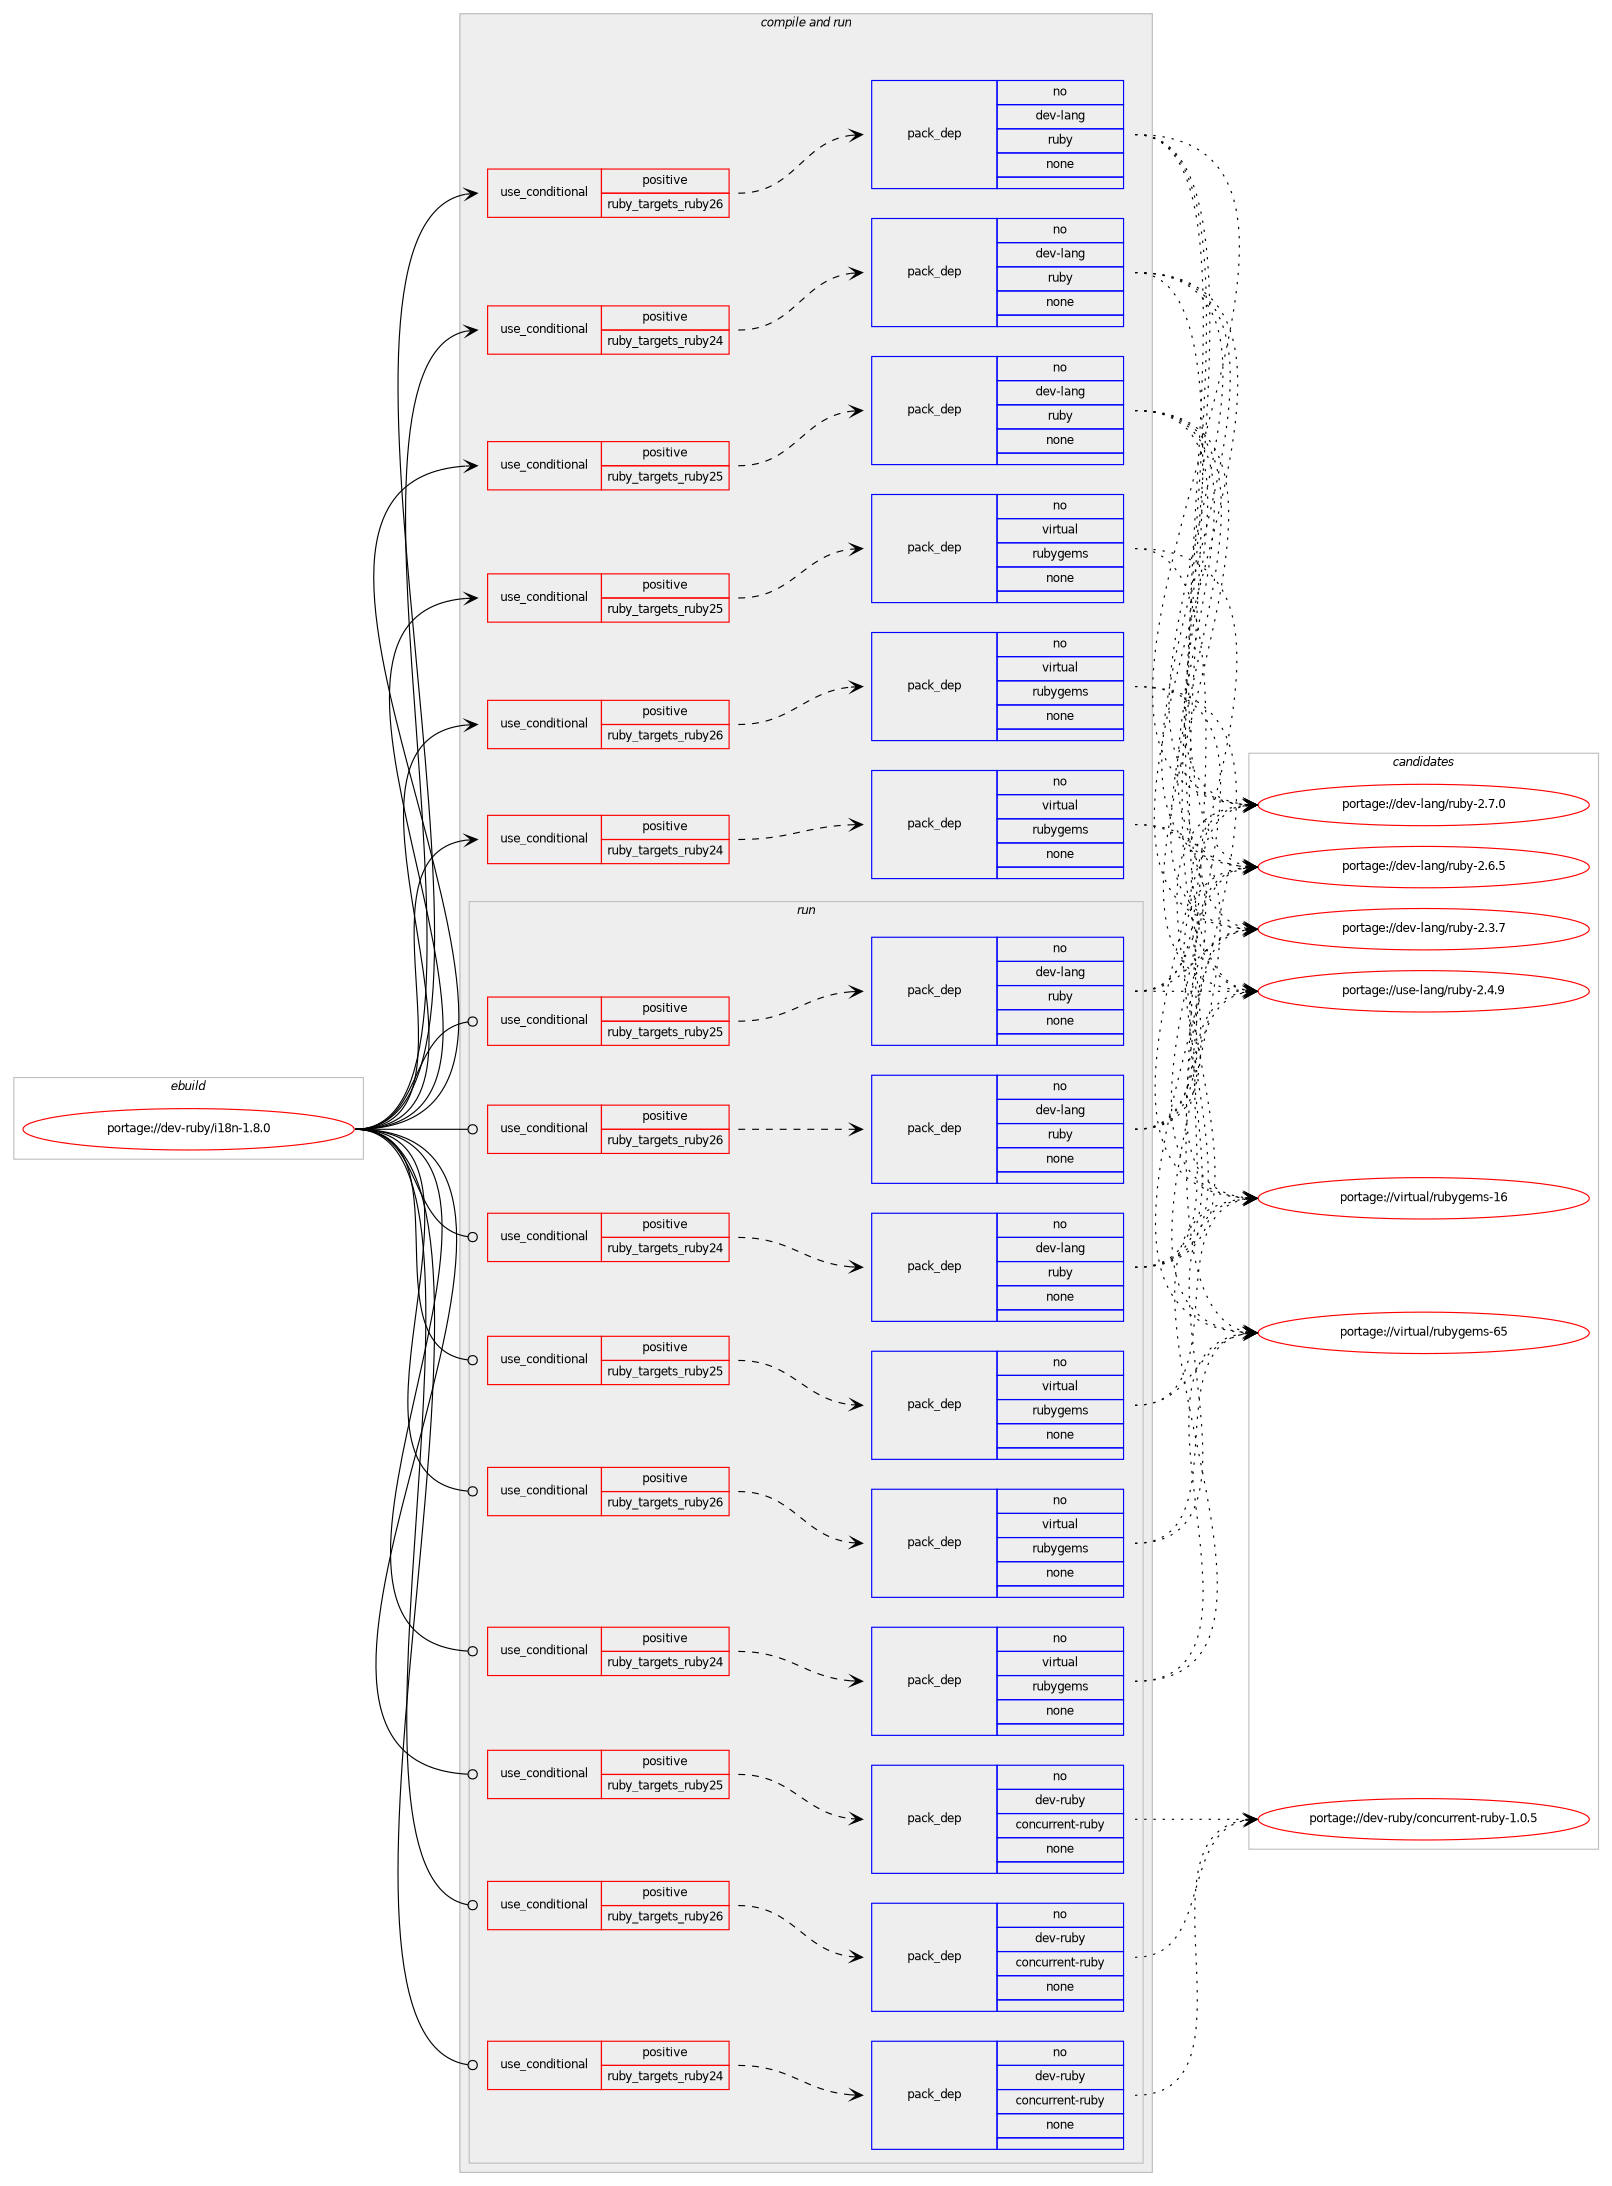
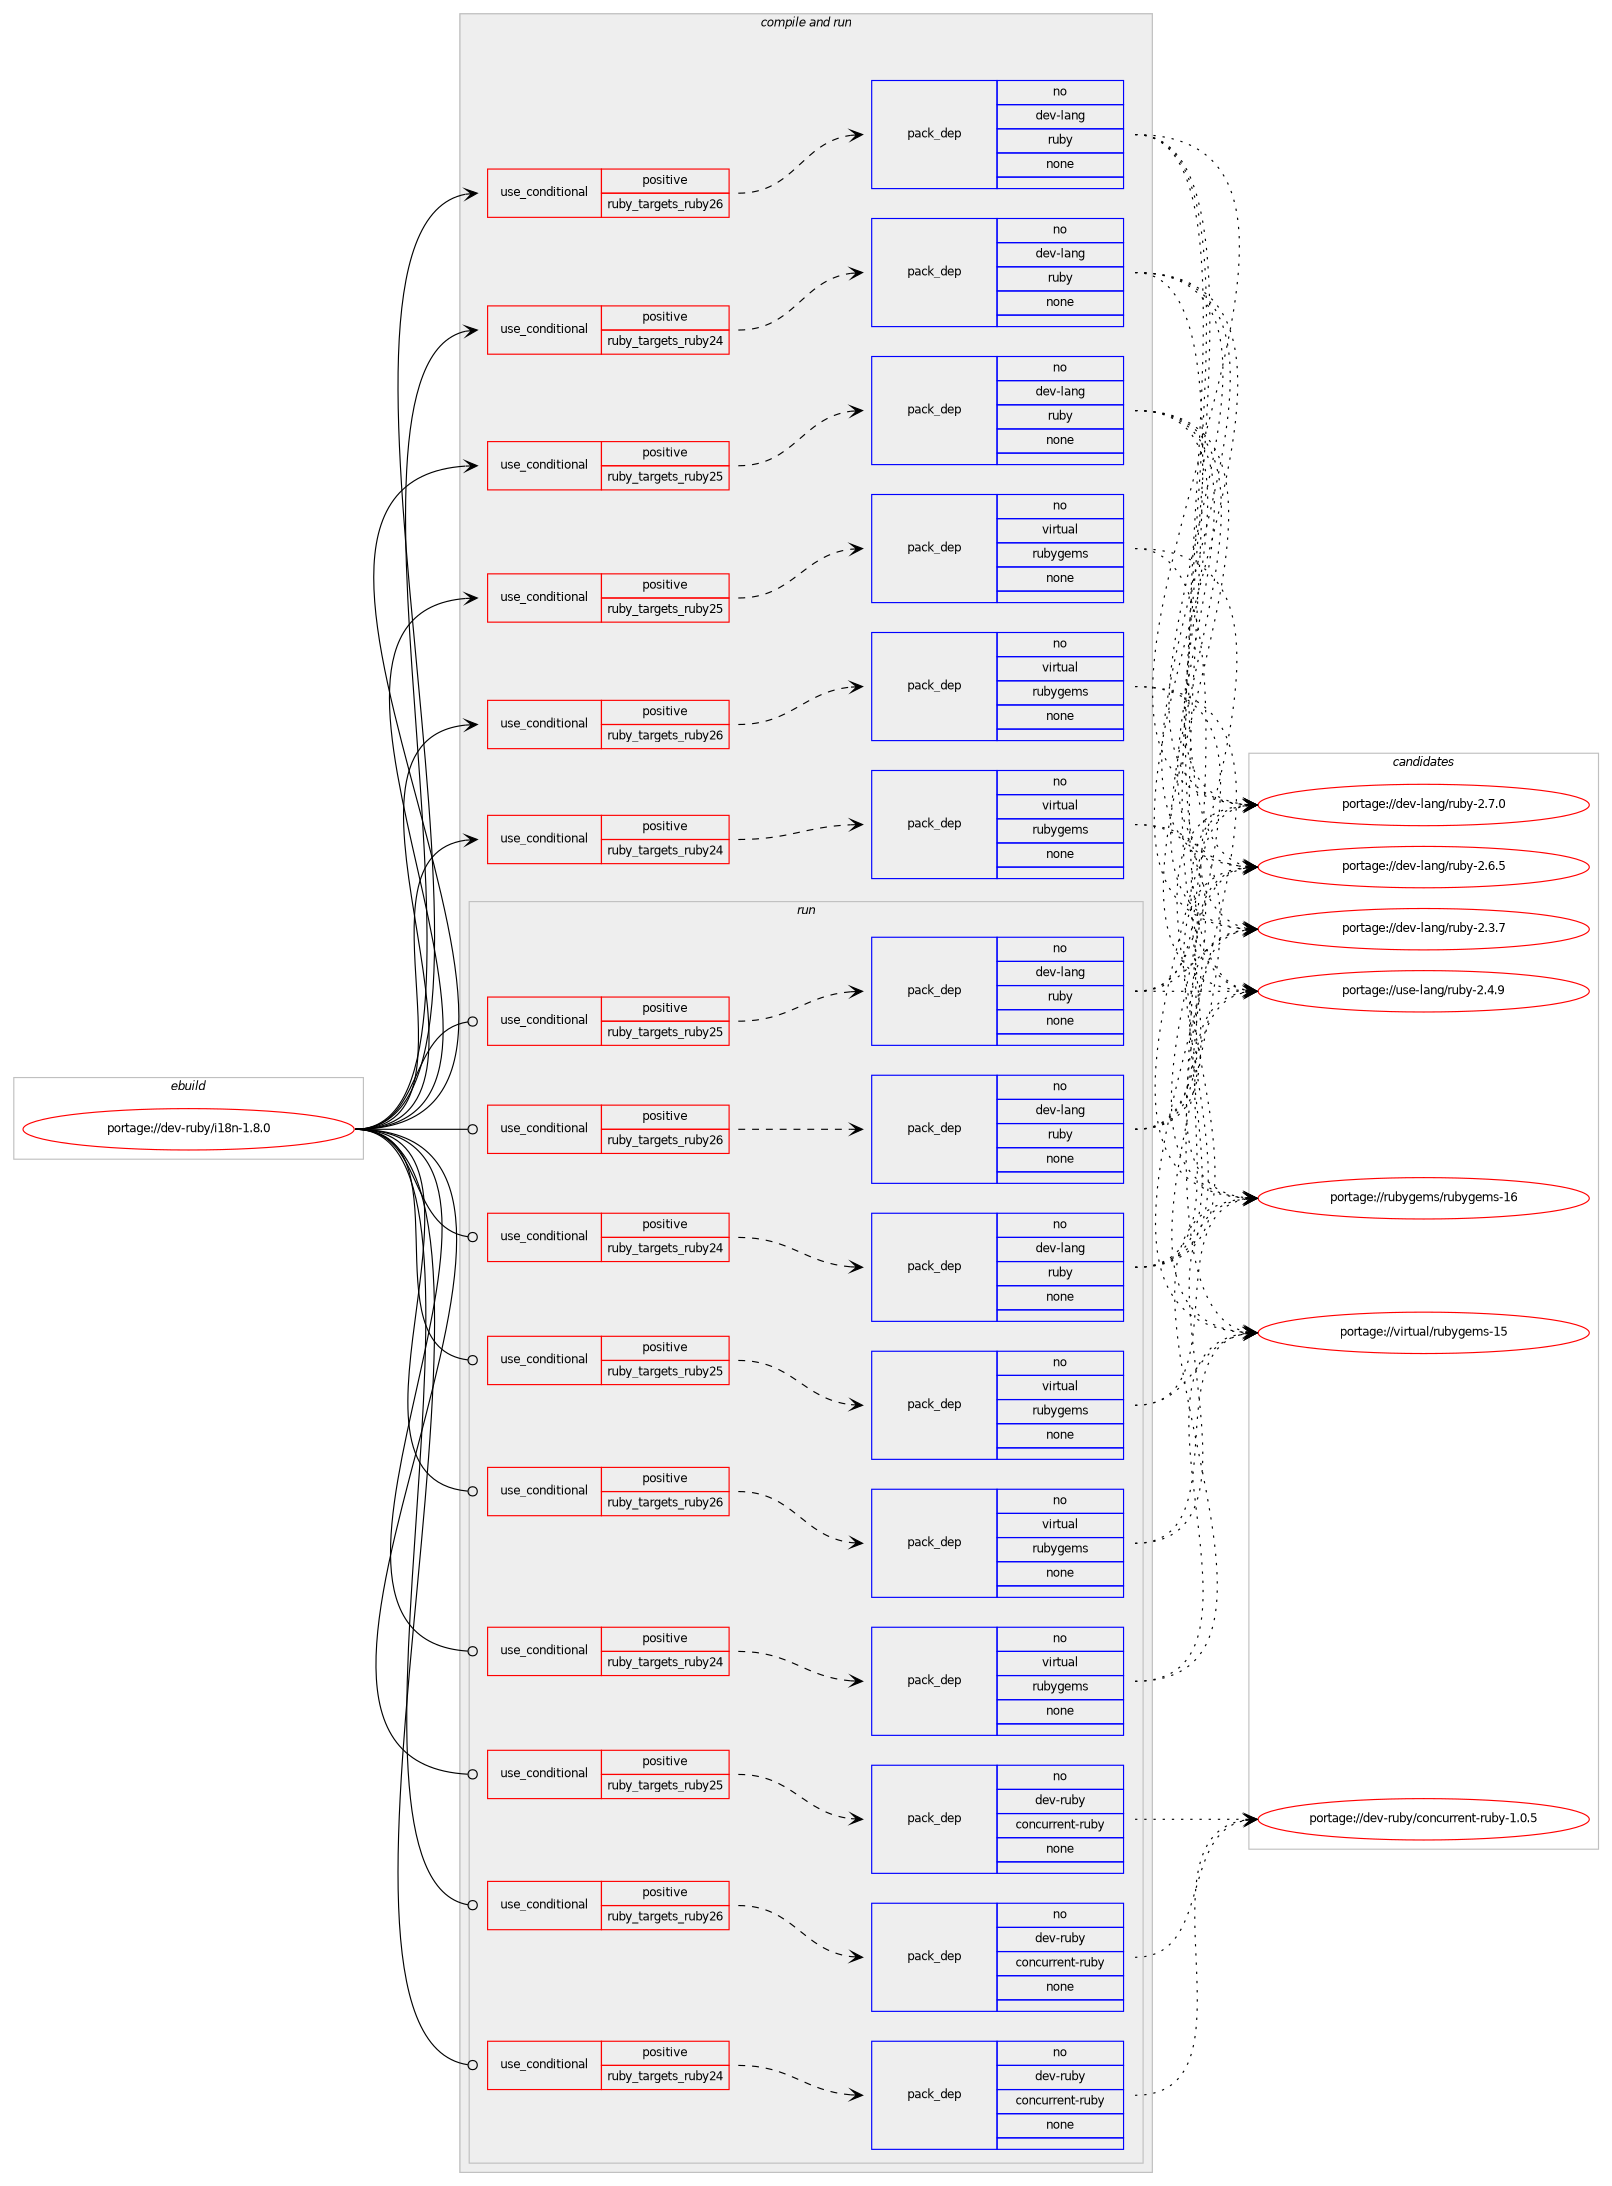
(1424, 1198) -> (1424, 1198)
(1424, 1333) -> (1424, 1333)
